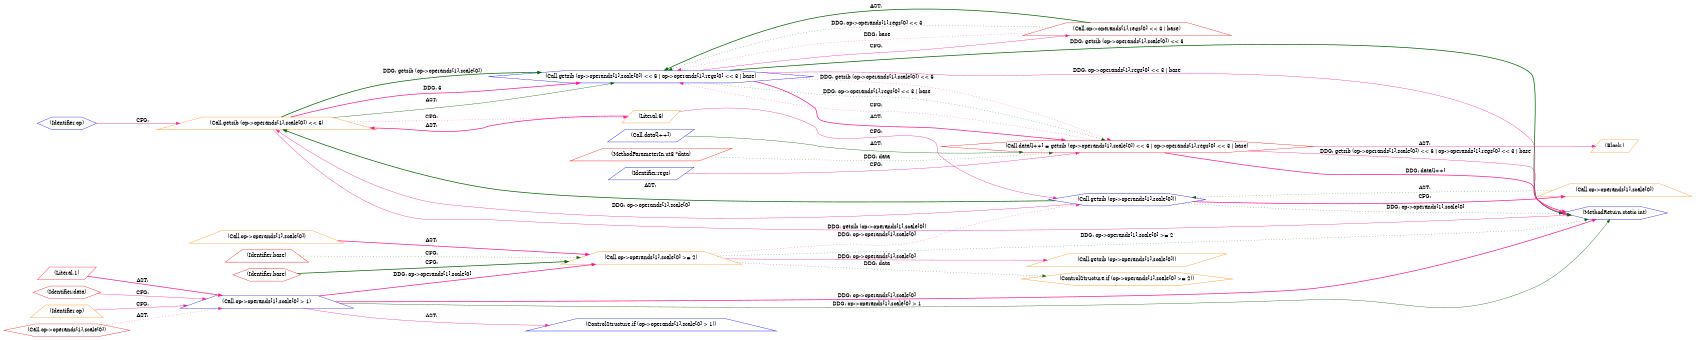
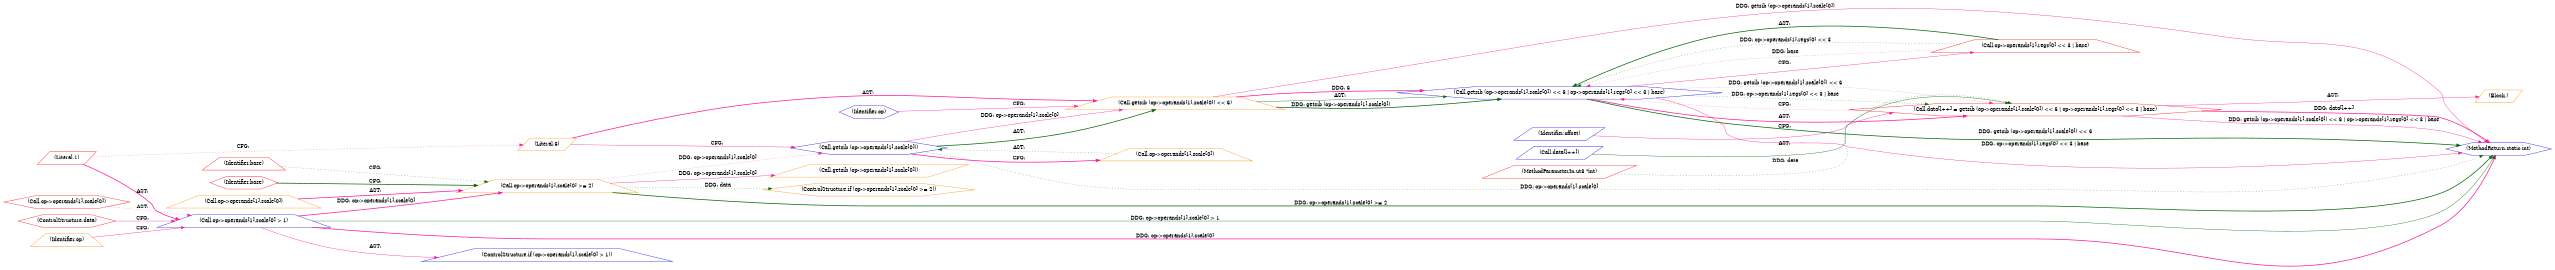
(486, 120) -> (305, 150)
(651, 155) -> (1559, 172)
(651, 174) -> (1559, 134)
(1152, 243) -> (1558, 206)
(67, 292) -> (67, 221)
